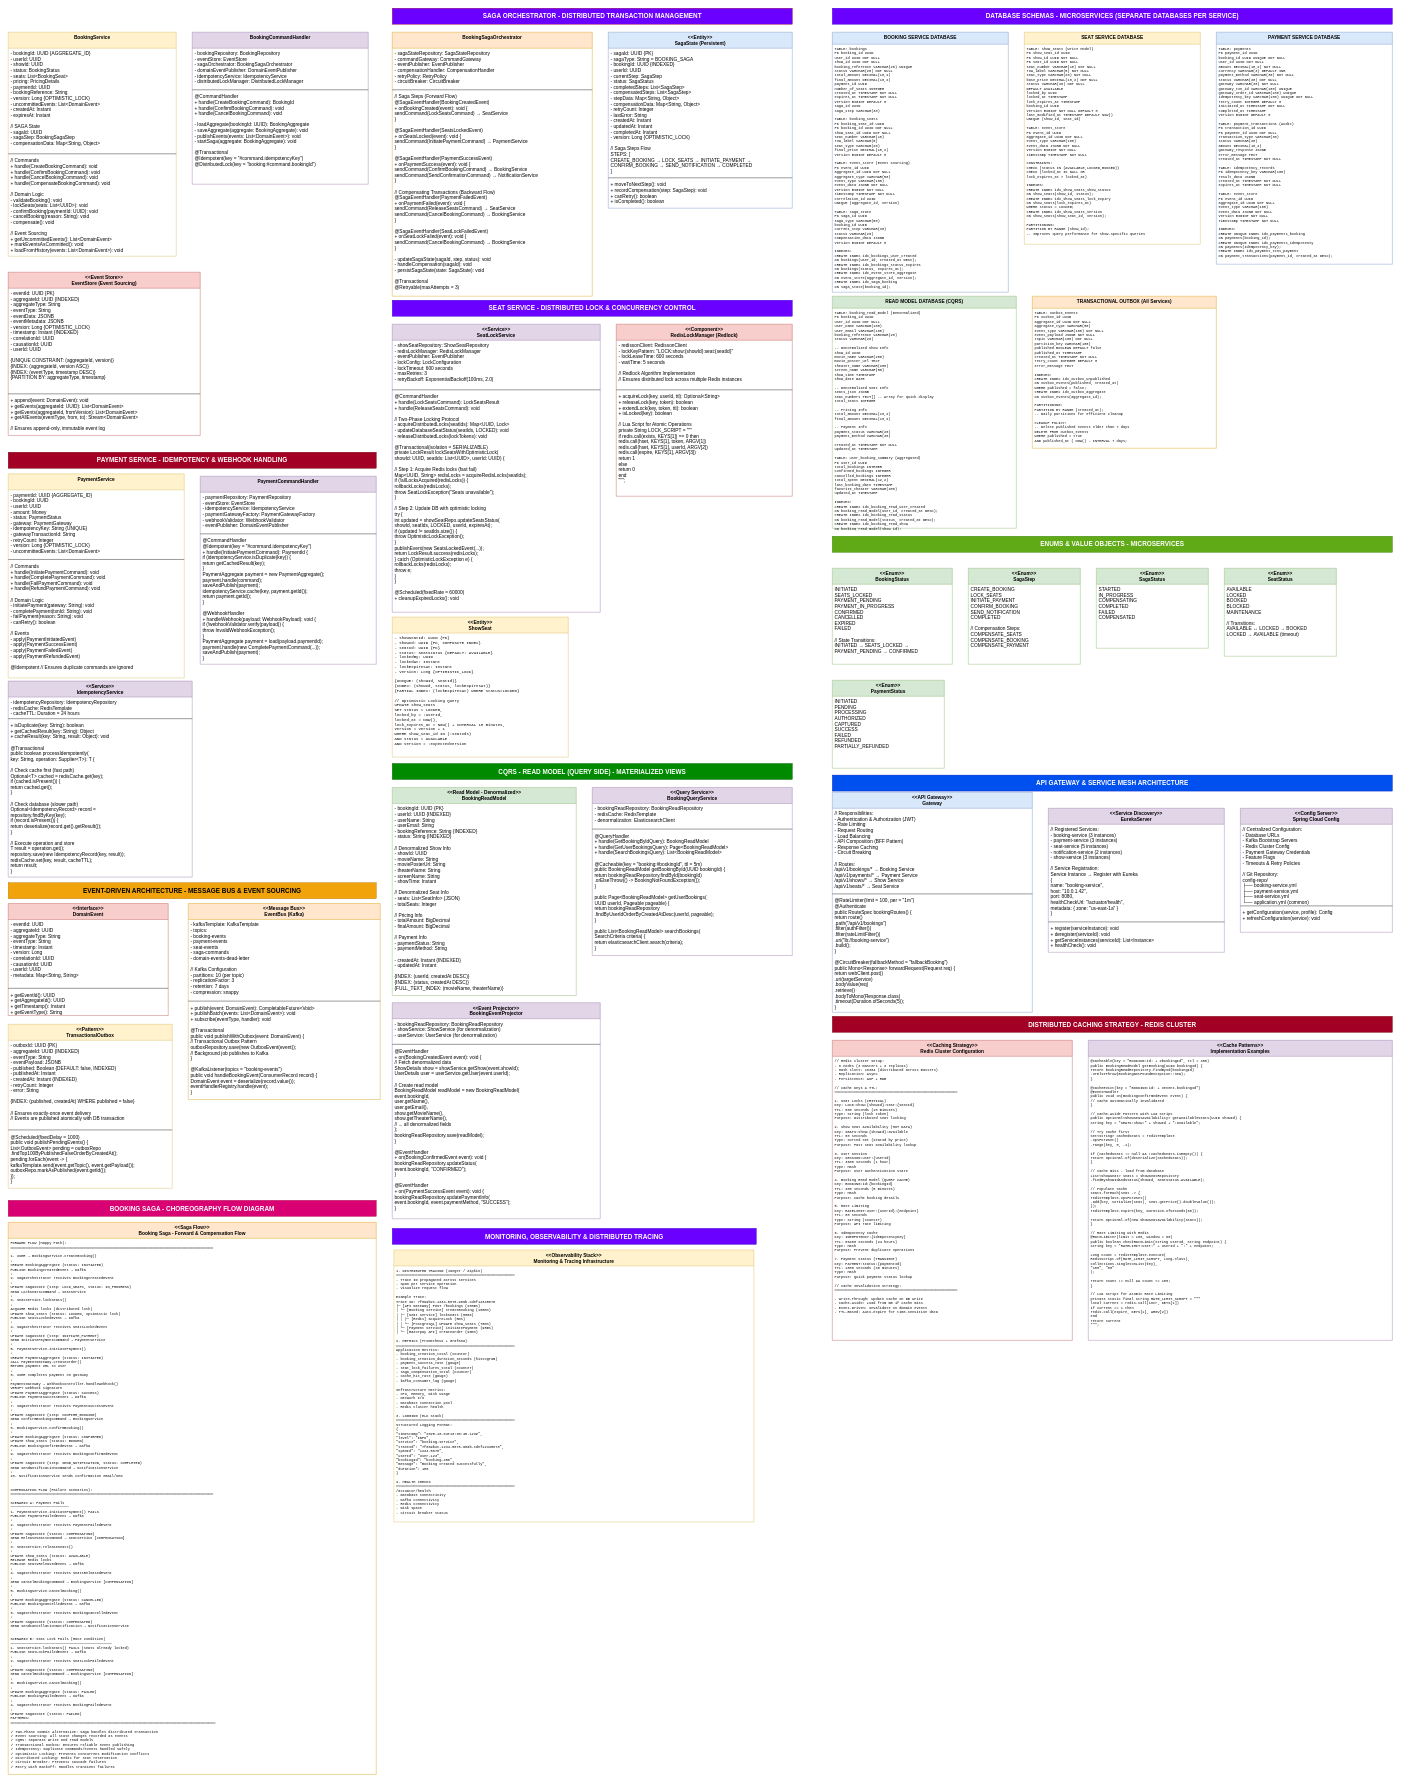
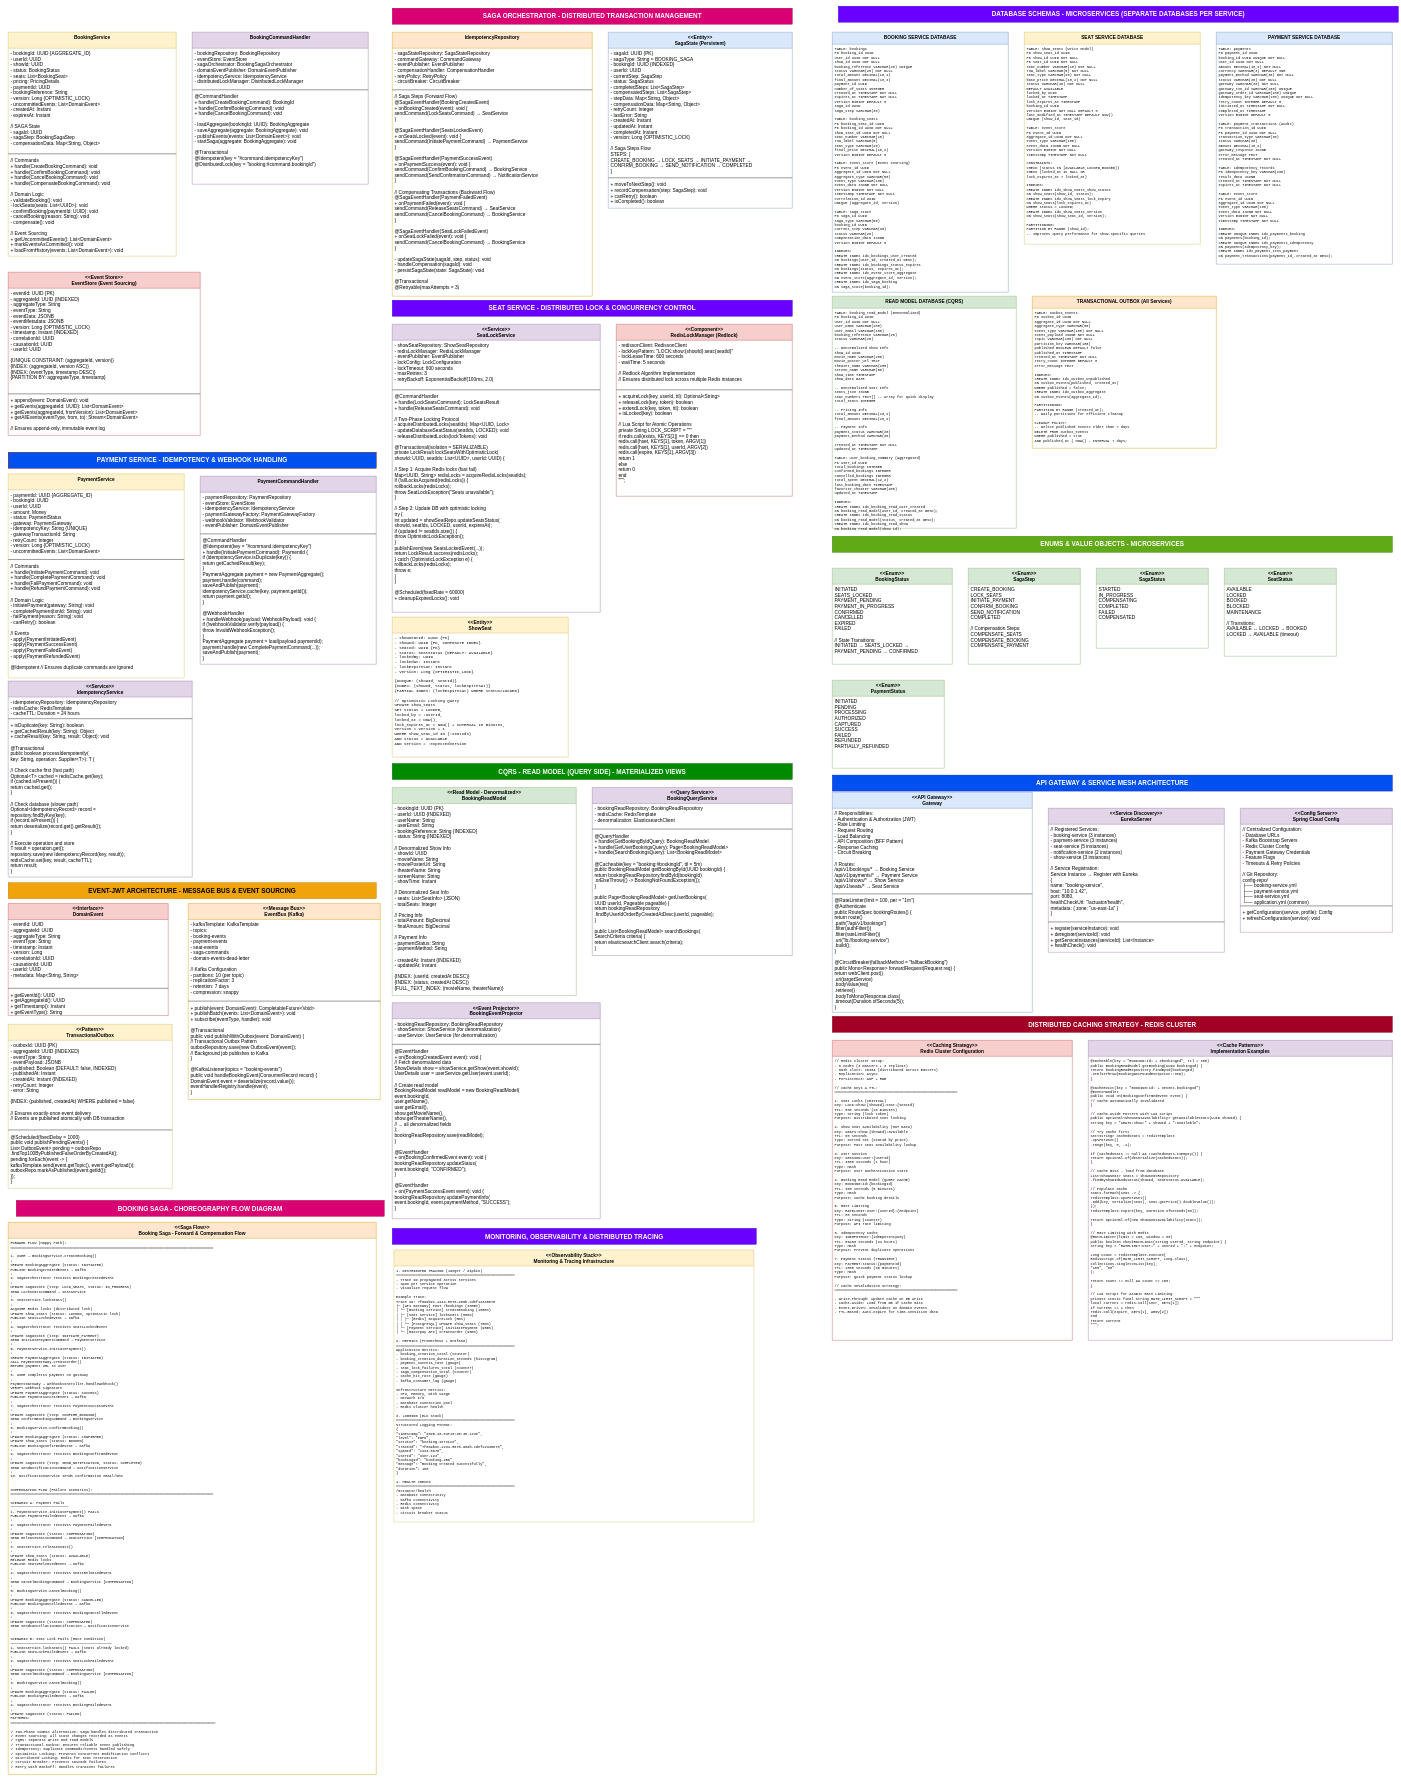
(592, 16) -> (592, 16)
(1112, 16) -> (1118, 14)
(492, 38) -> (492, 38)
(192, 460) -> (192, 460)
(192, 891) -> (192, 891)
(192, 1208) -> (200, 1208)
